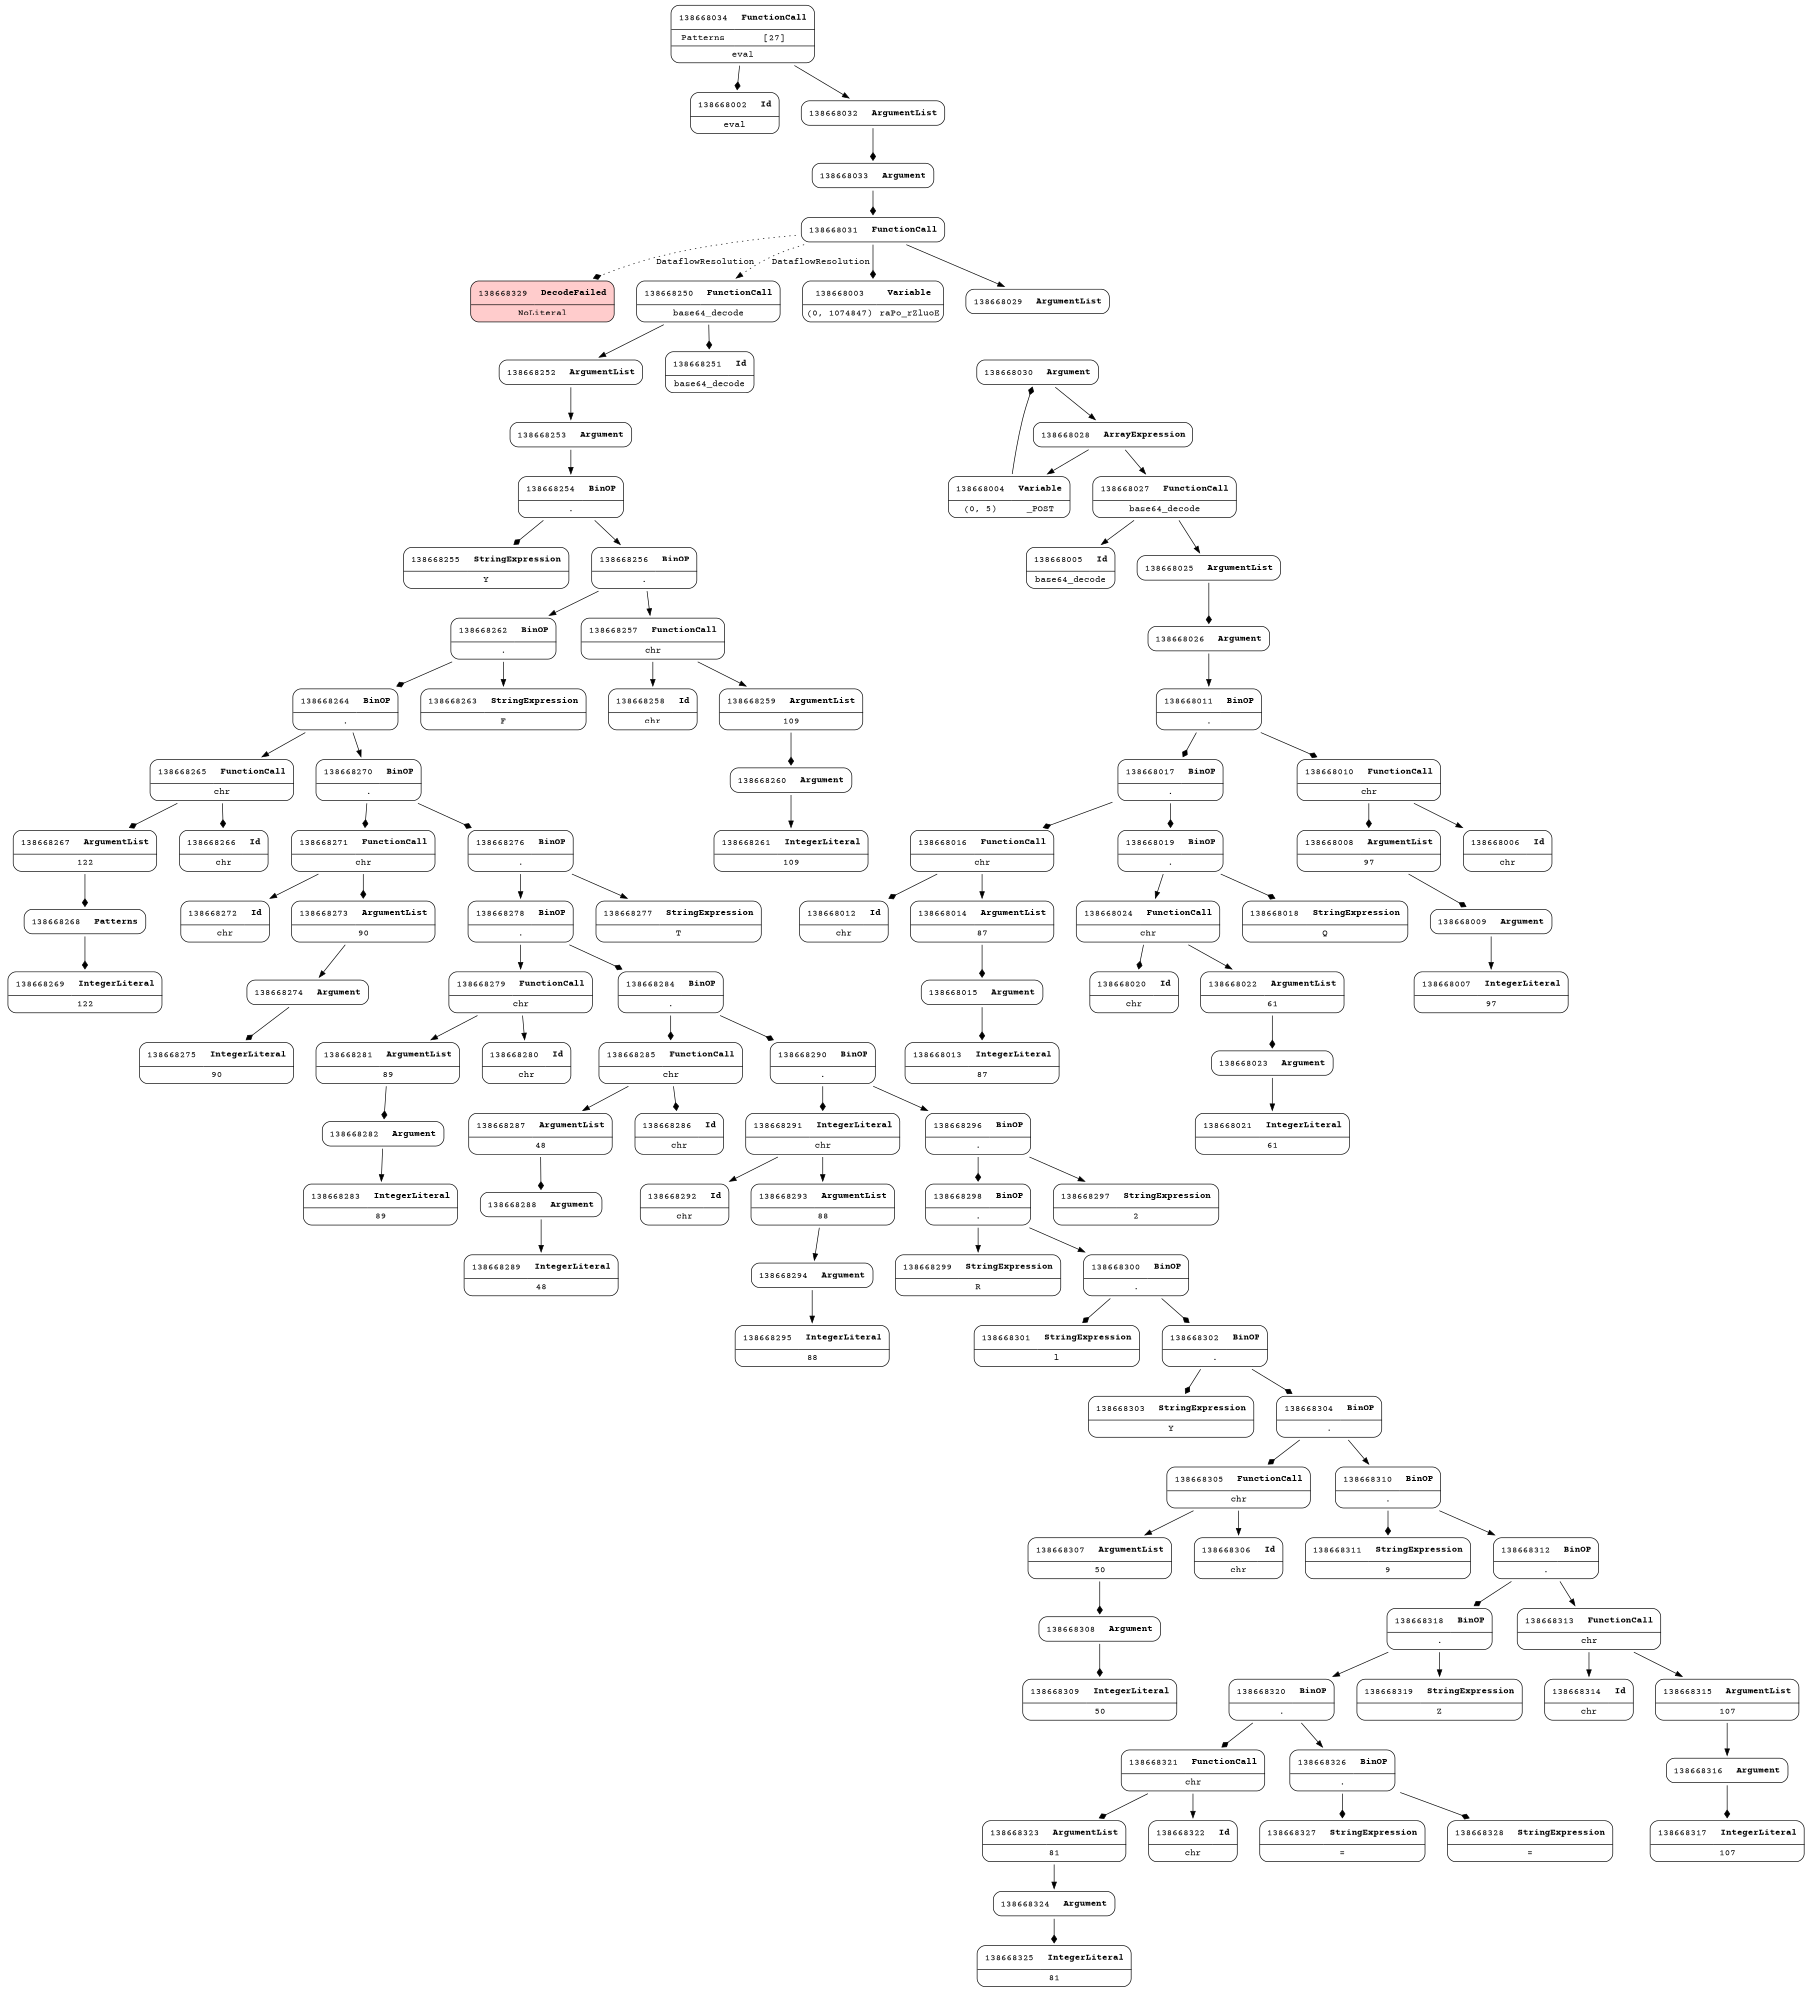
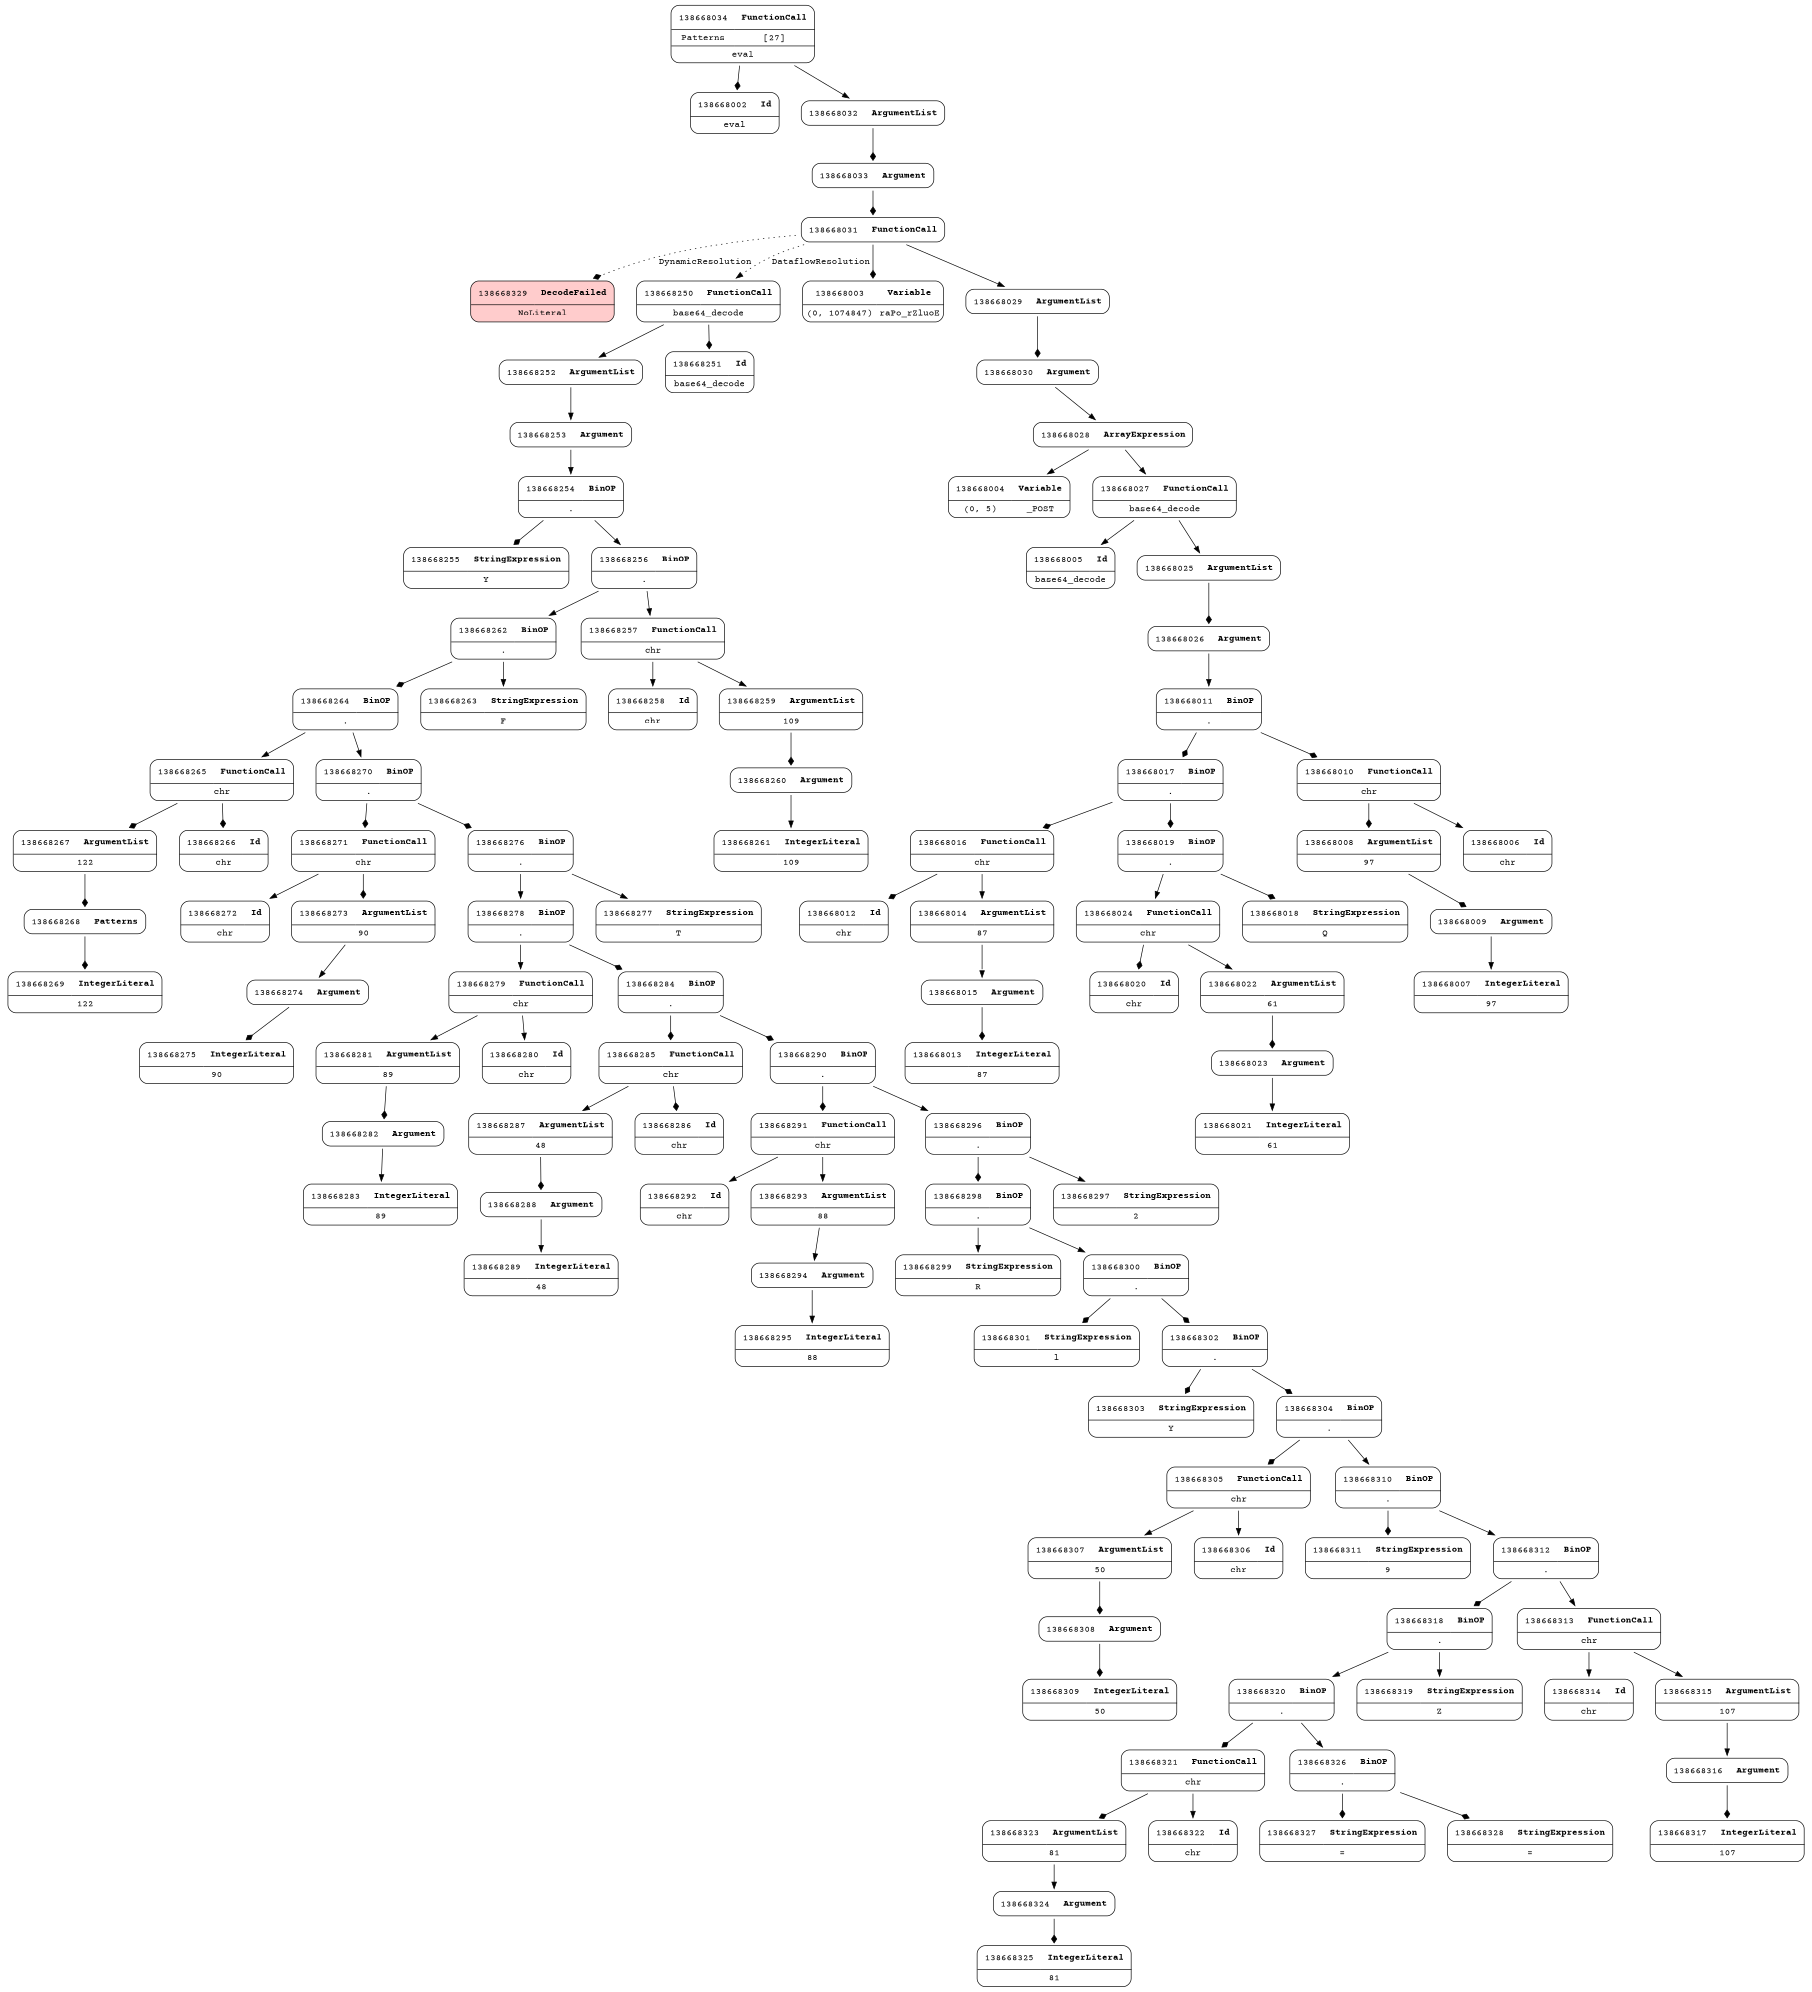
(705, 261) -> (705, 261)
(1019, 434) -> (1038, 333)
(982, 957) -> (982, 957)
(854, 1125) -> (854, 1125)
